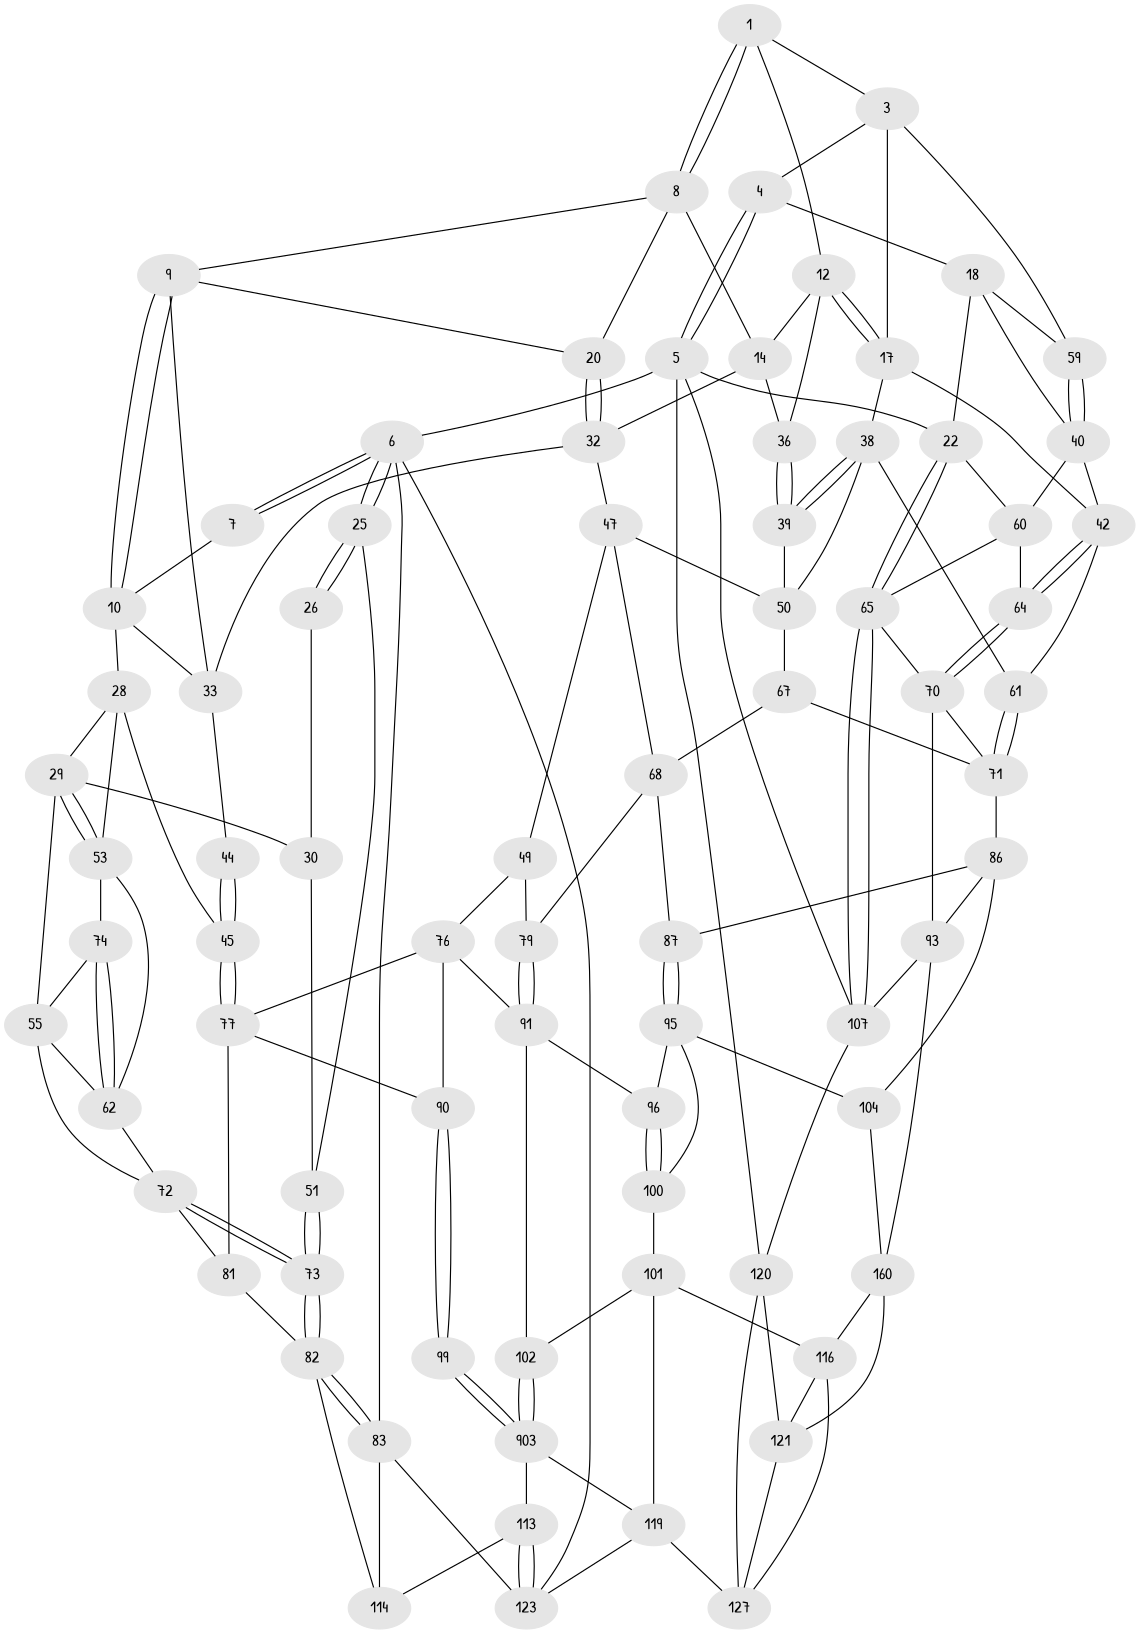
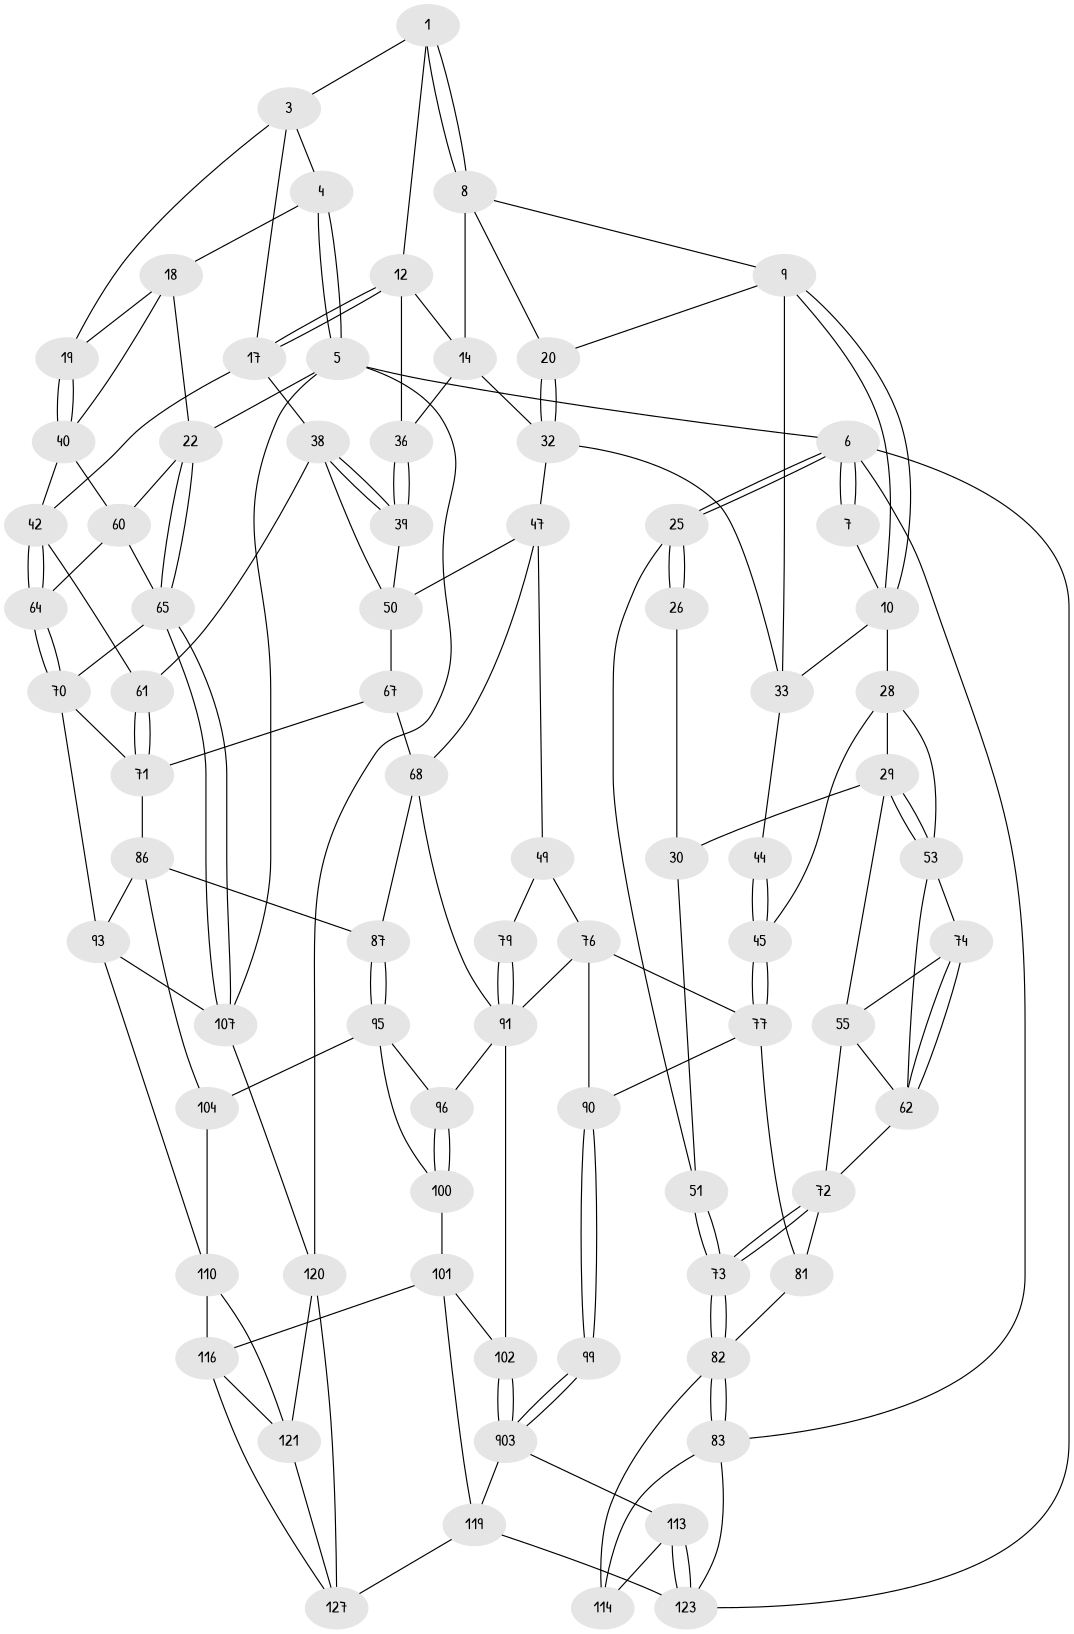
(1075, 359) -> (67, 359)
(591, 858) -> (443, 906)
(883, 1275) -> (207, 1275)
